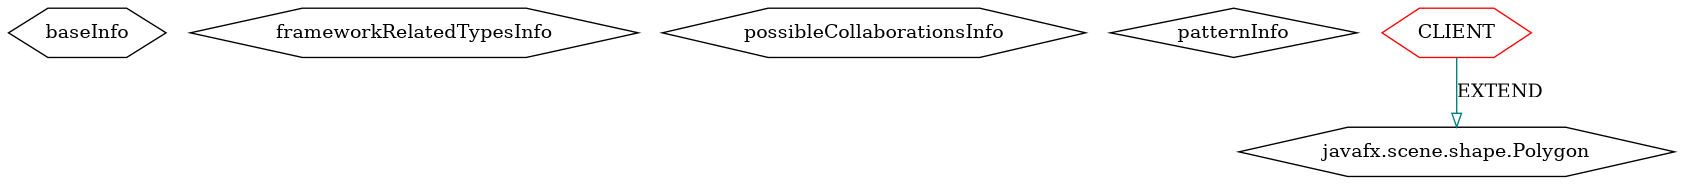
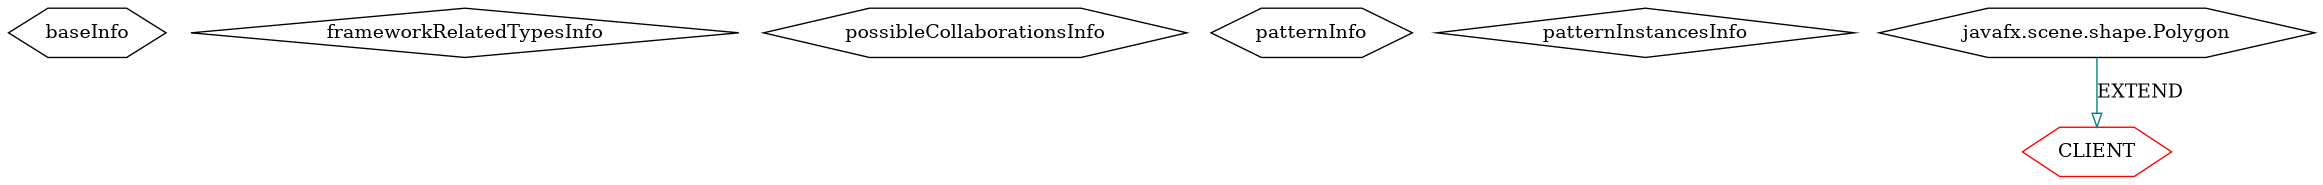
(414, 33) -> (465, 33)
(1234, 33) -> (1312, 33)
none -> (1645, 33)
(1457, 85) -> (2097, 85)
